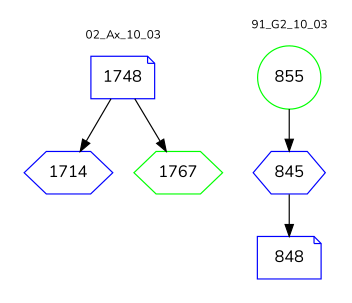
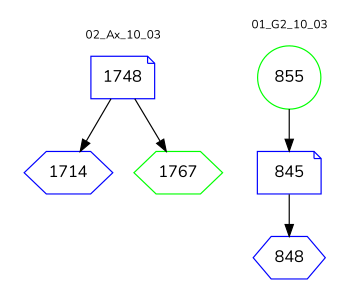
(290, 25) -> (290, 25)
(289, 173) -> (289, 173)
(289, 258) -> (289, 258)
